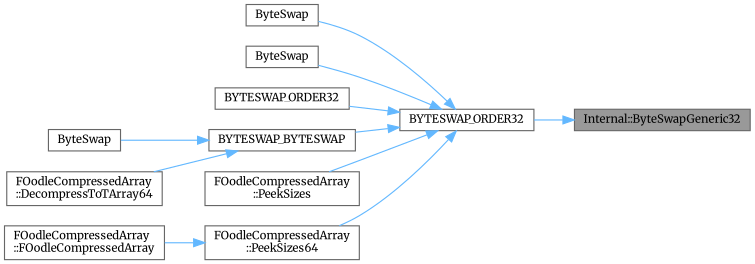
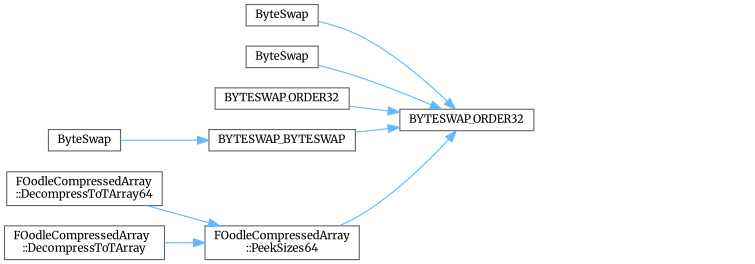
(662, 120) -> none
(190, 163) -> (178, 214)
(282, 189) -> none
(84, 243) -> (84, 243)
